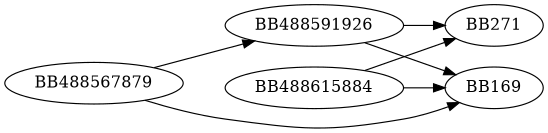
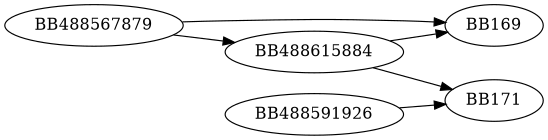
(494, 25) -> (494, 101)
(199, 56) -> (198, 38)
(415, 60) -> none
